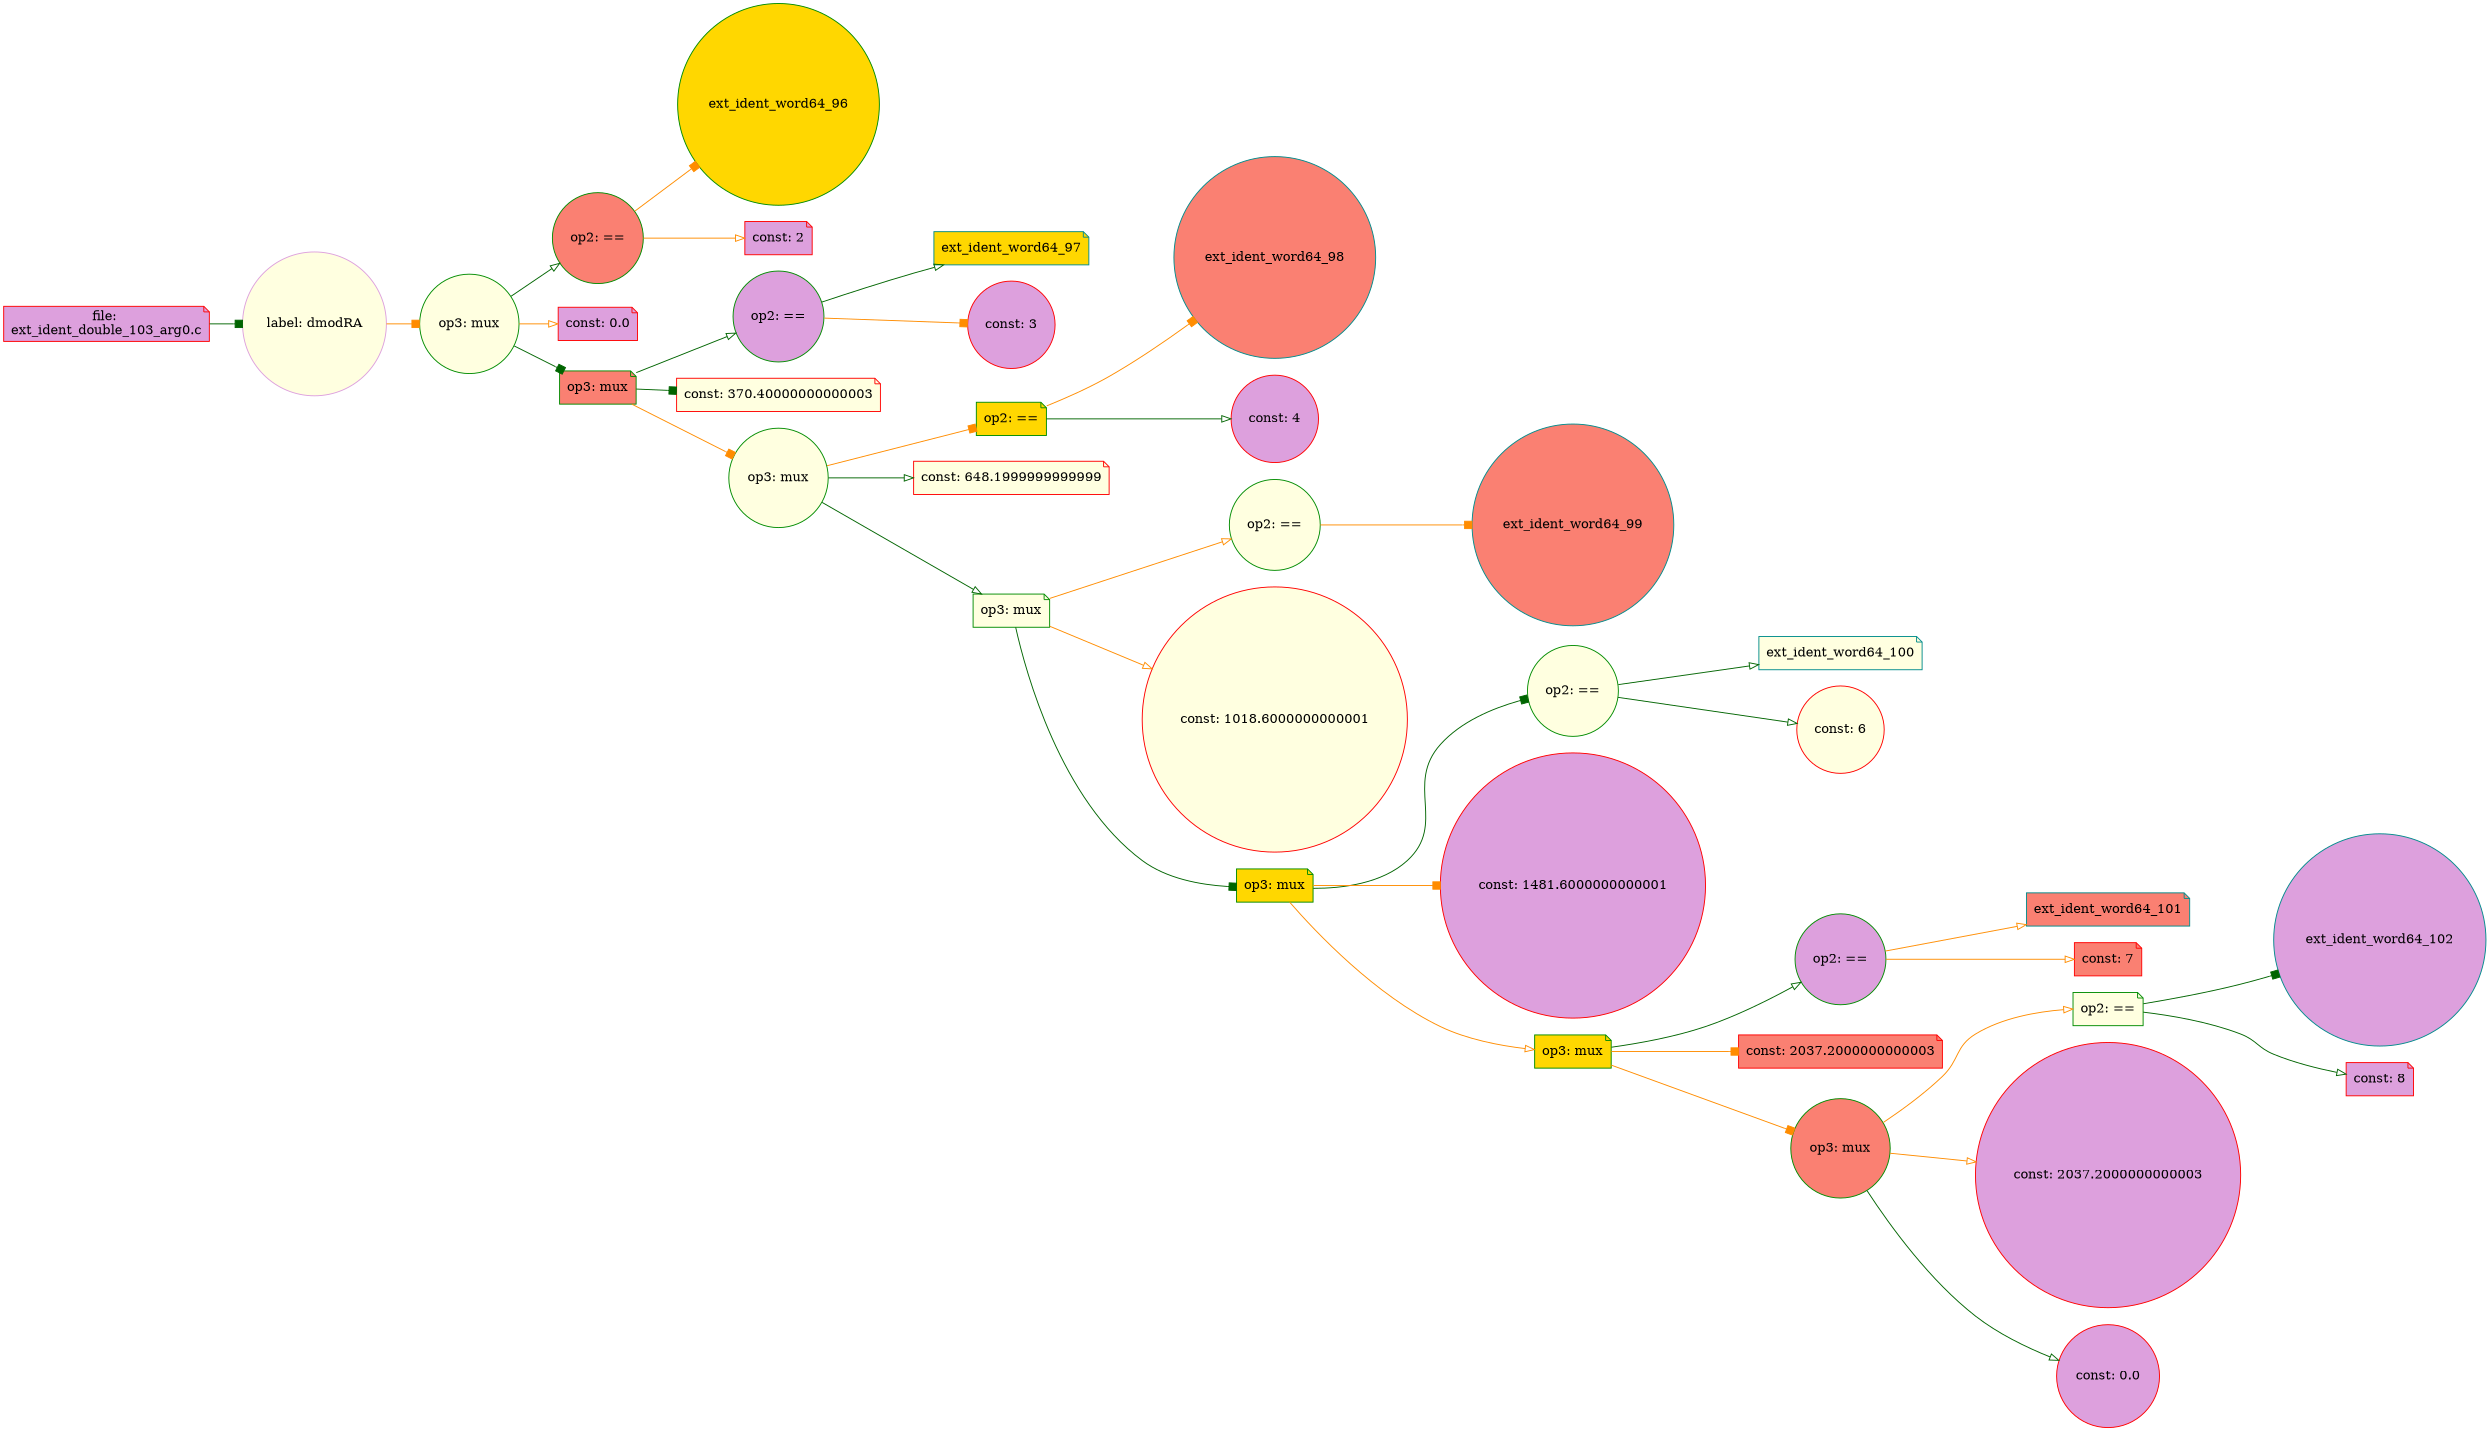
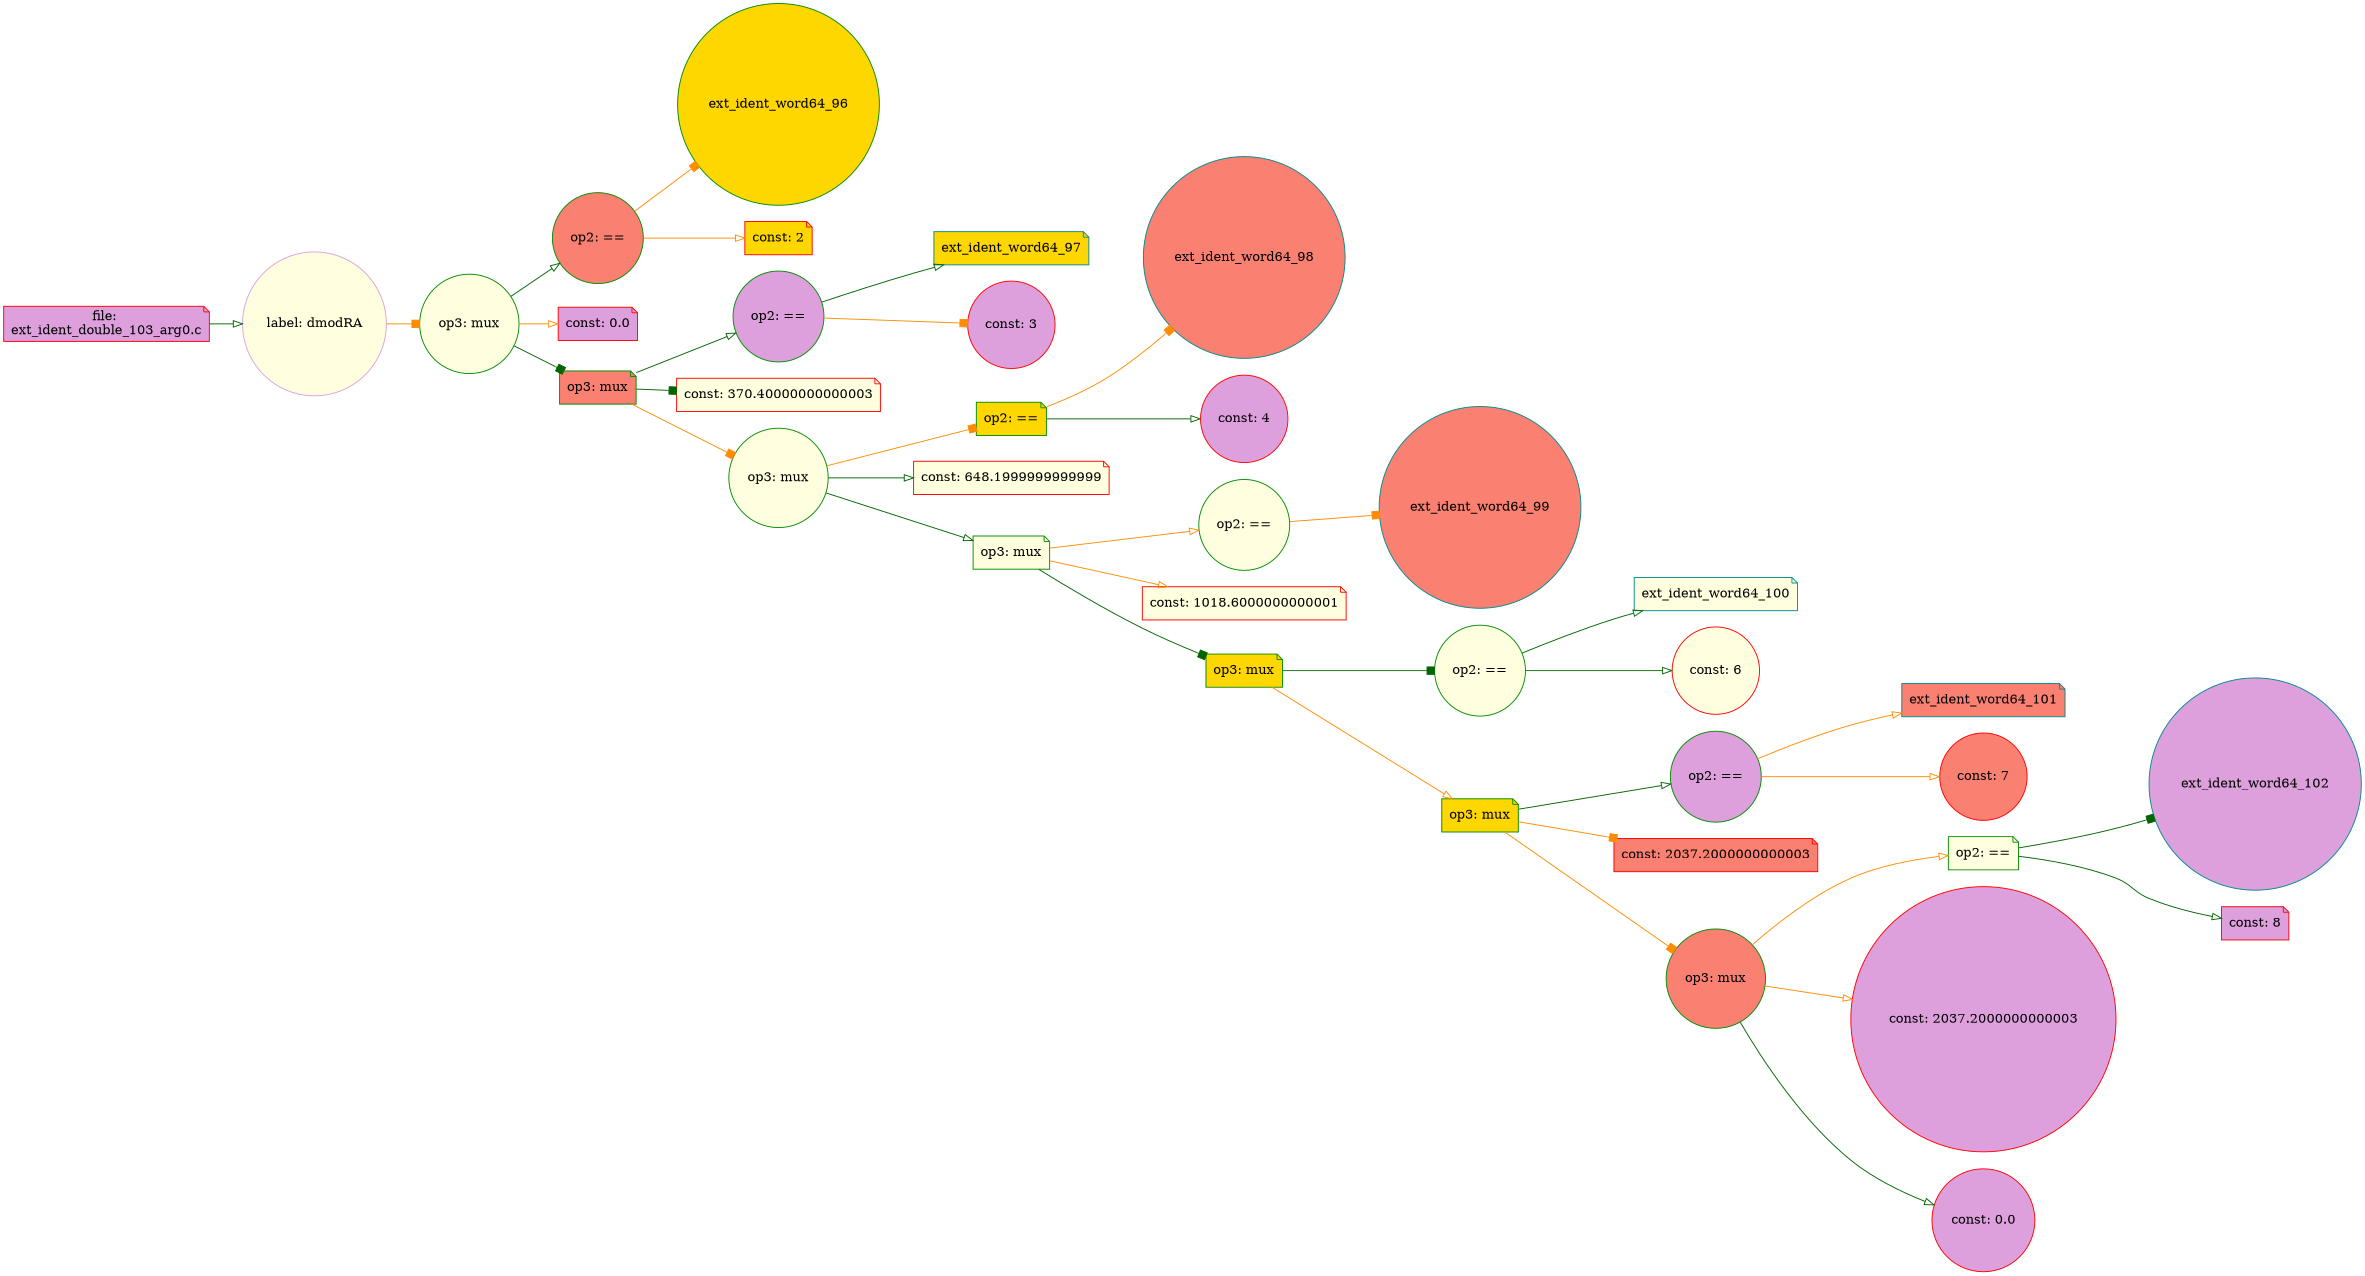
(779, 238) -> (779, 238)
(221, 324) -> (221, 324)
(1275, 720) -> (1244, 603)
(1573, 886) -> none
(2108, 959) -> (1983, 777)
